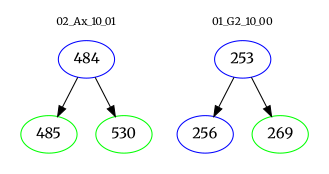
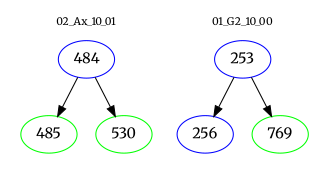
(280, 134) -> (280, 134)
